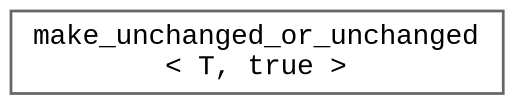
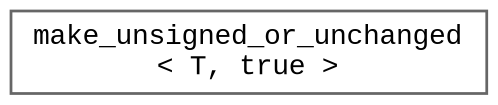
(257, 52) -> (249, 52)
